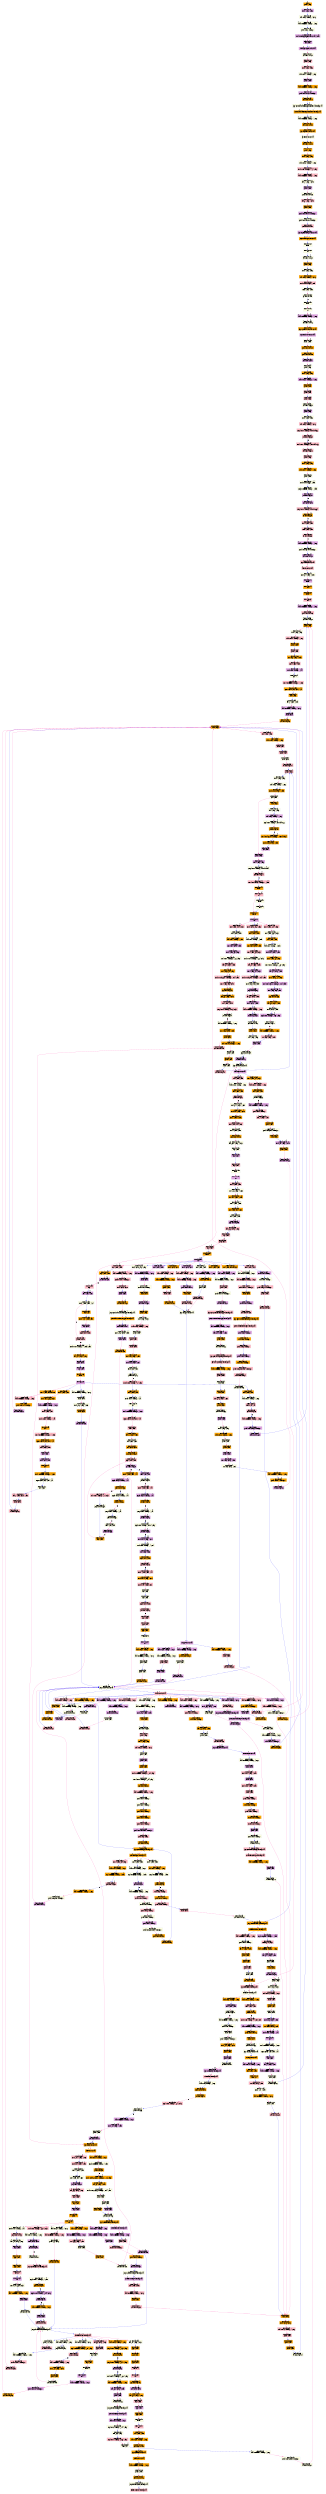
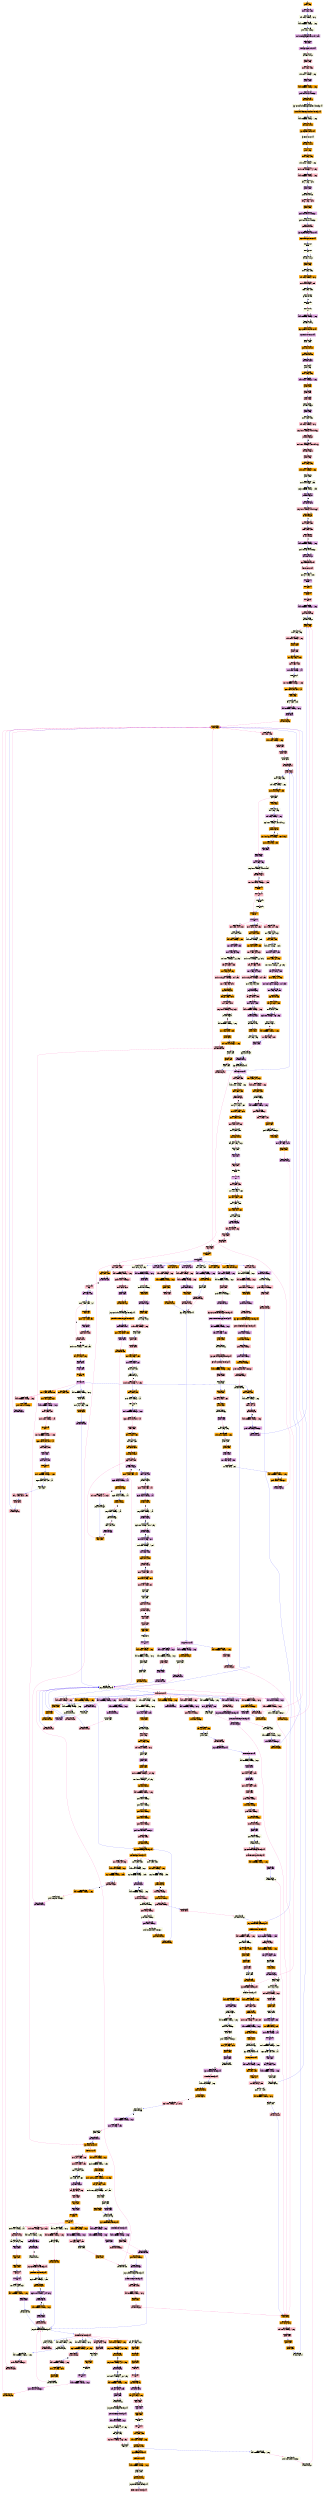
(122, 1333) -> (122, 1333)
none -> (38, 2273)
